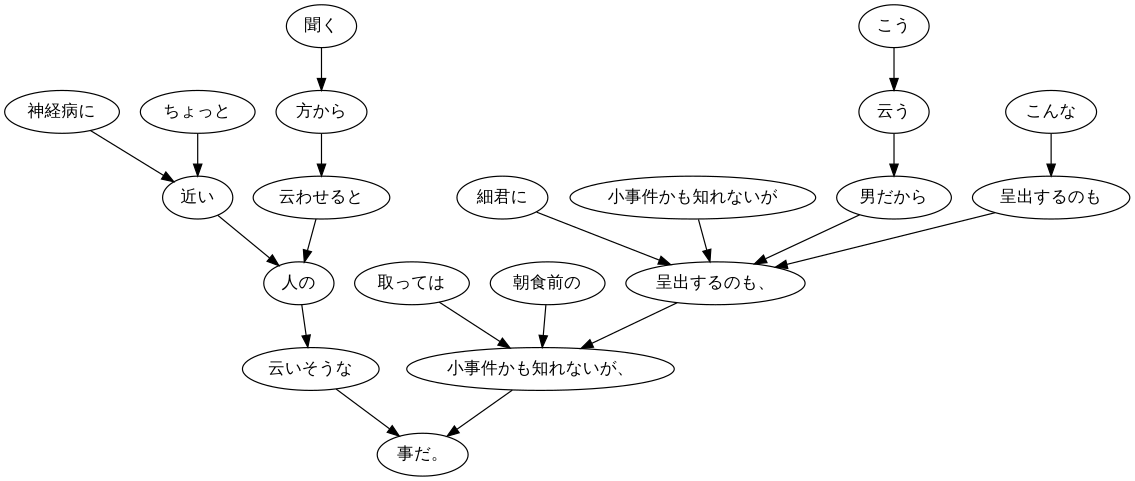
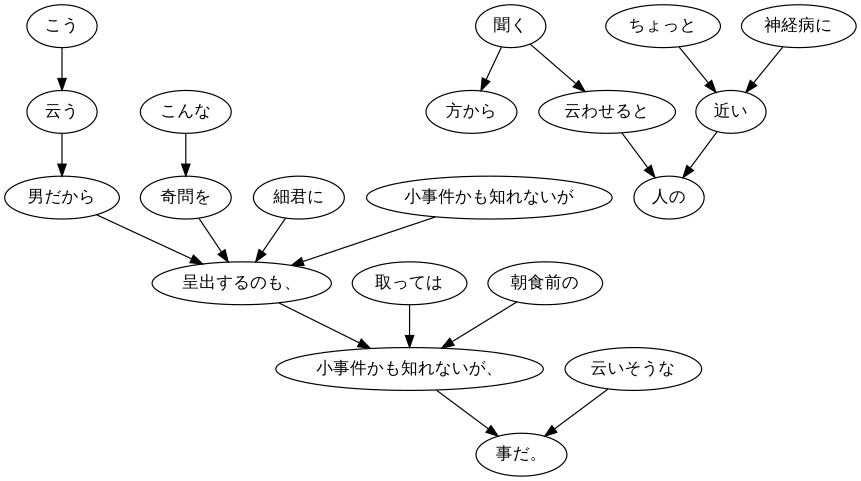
(321, 149) -> (553, 64)
(1051, 198) -> (186, 198)
(304, 320) -> none
